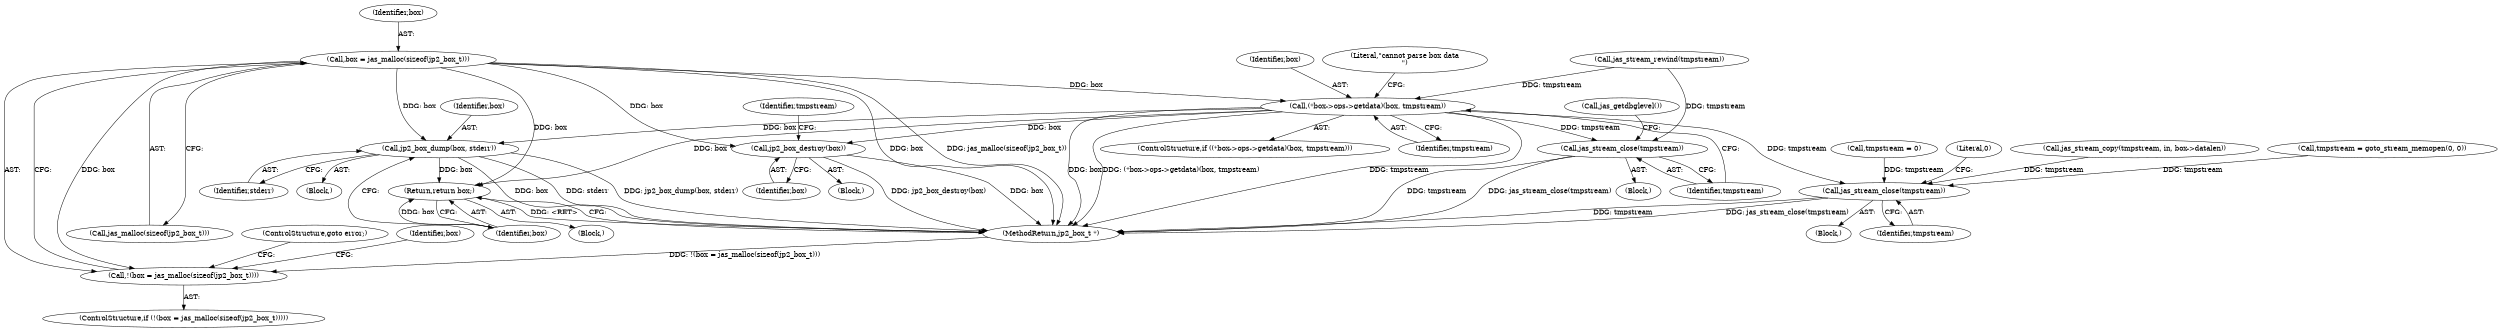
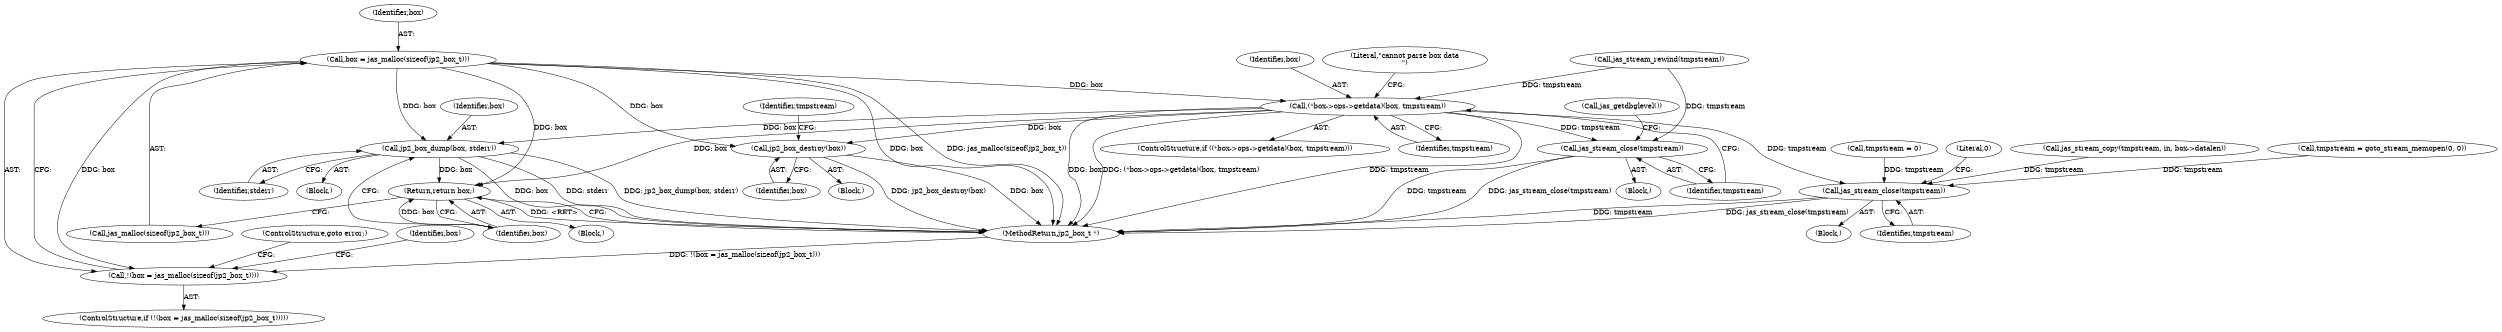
(188, 99) -> (302, 212)
